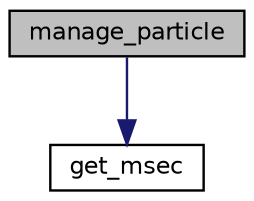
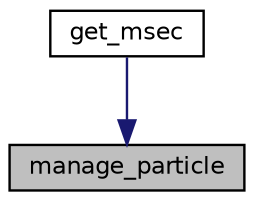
(127, 89) -> (127, 89)
